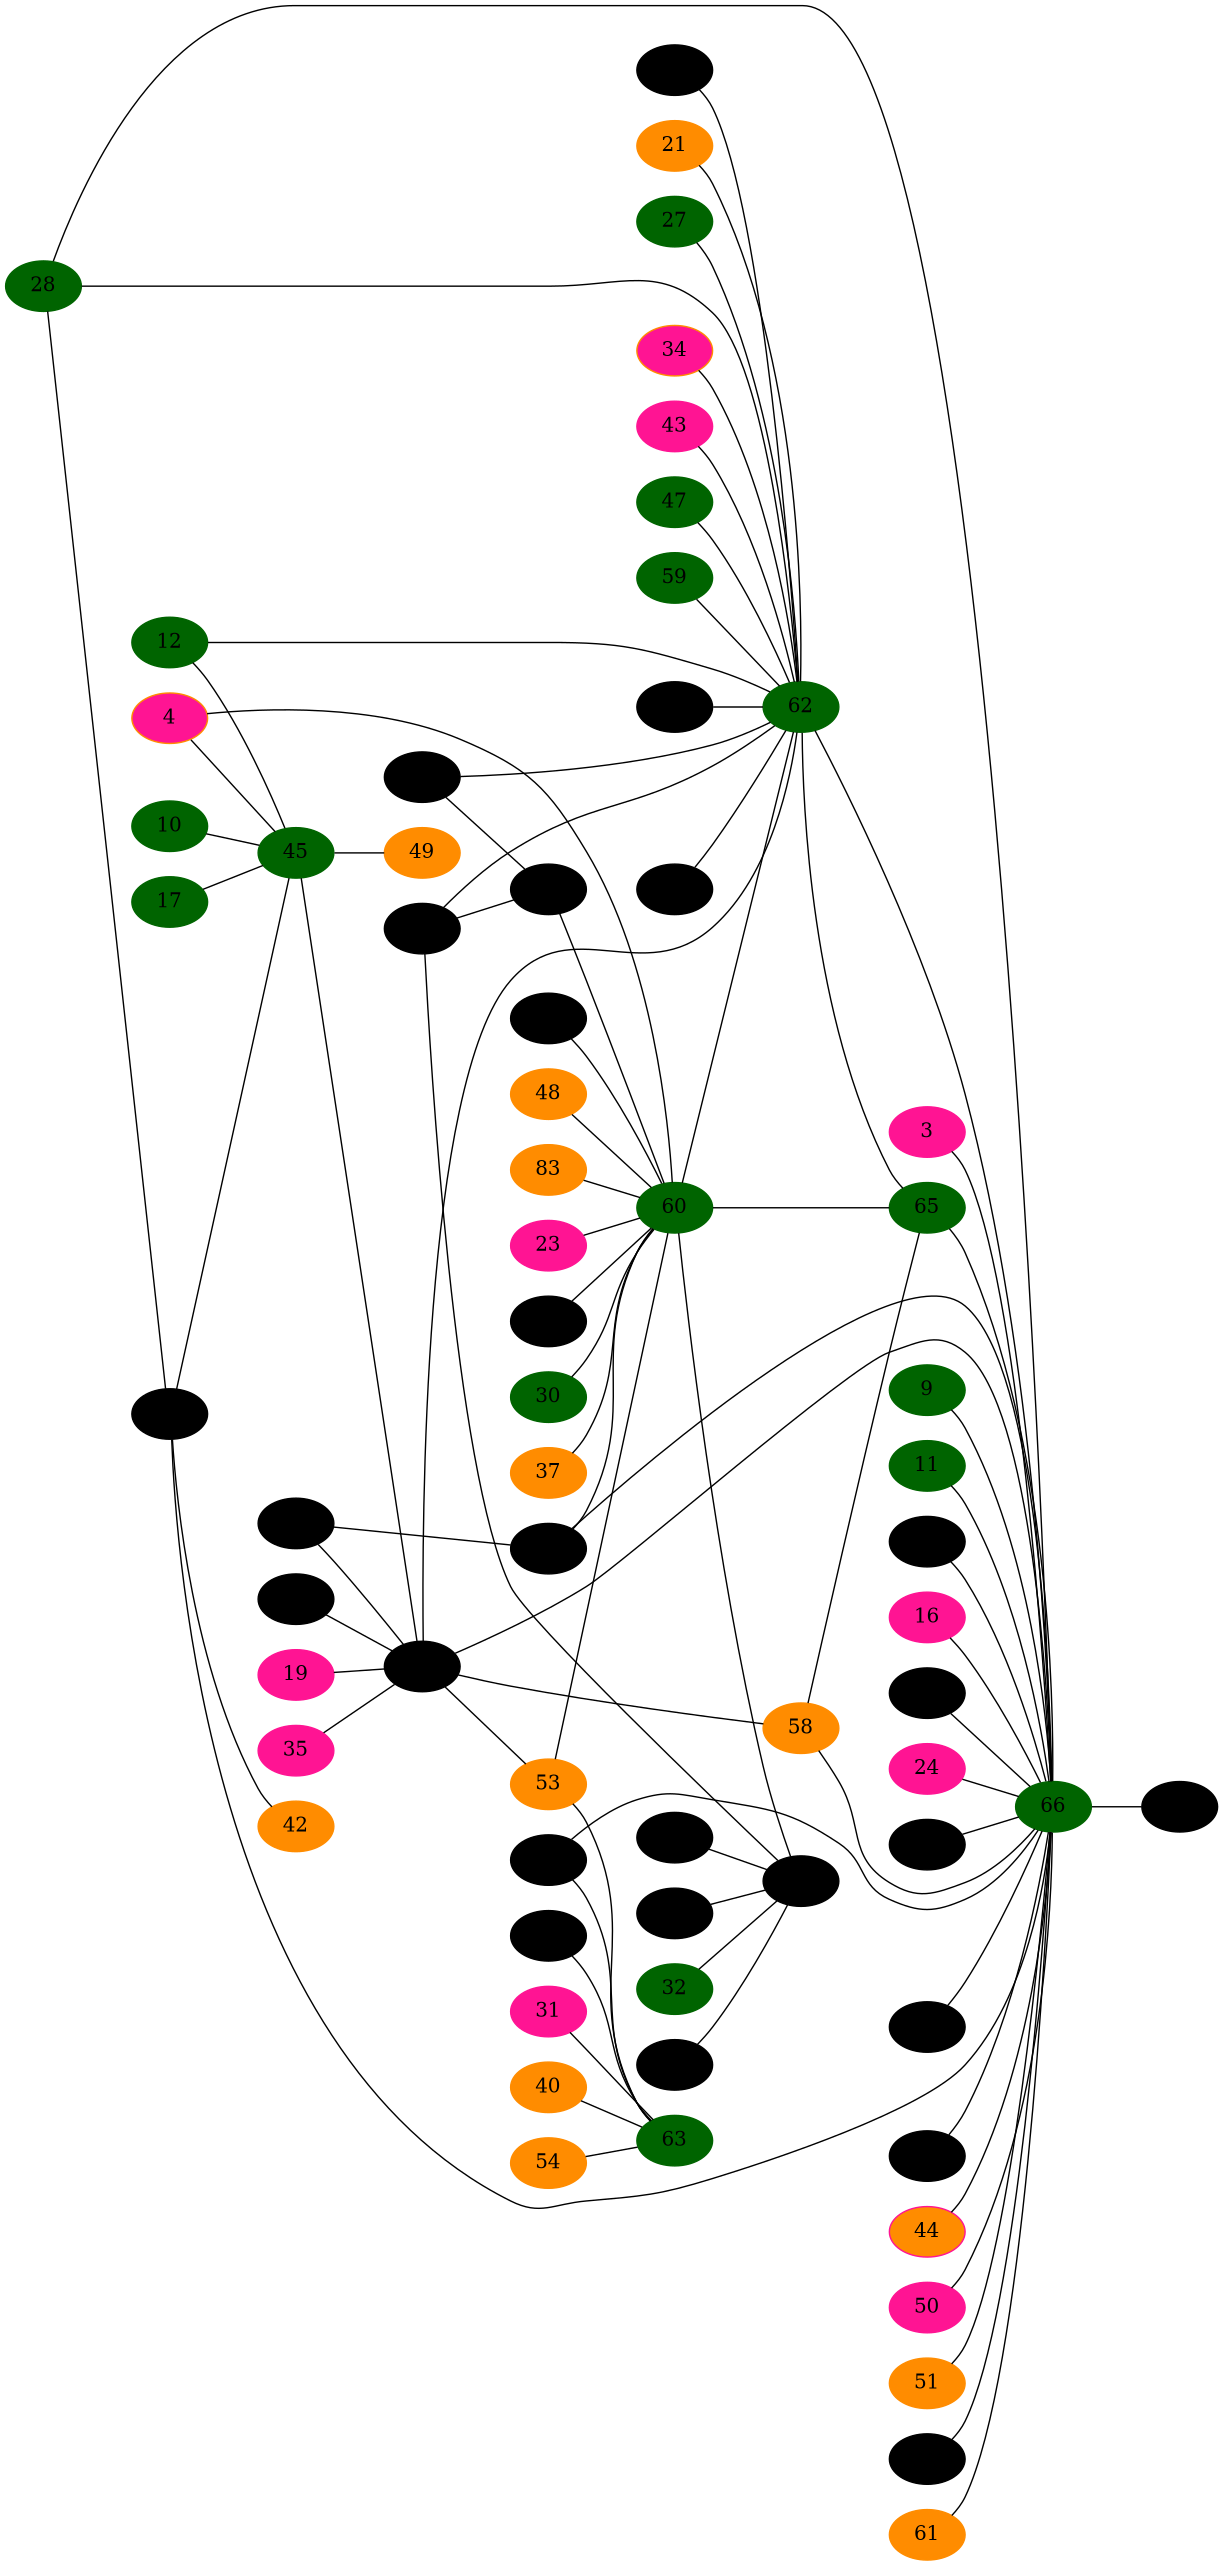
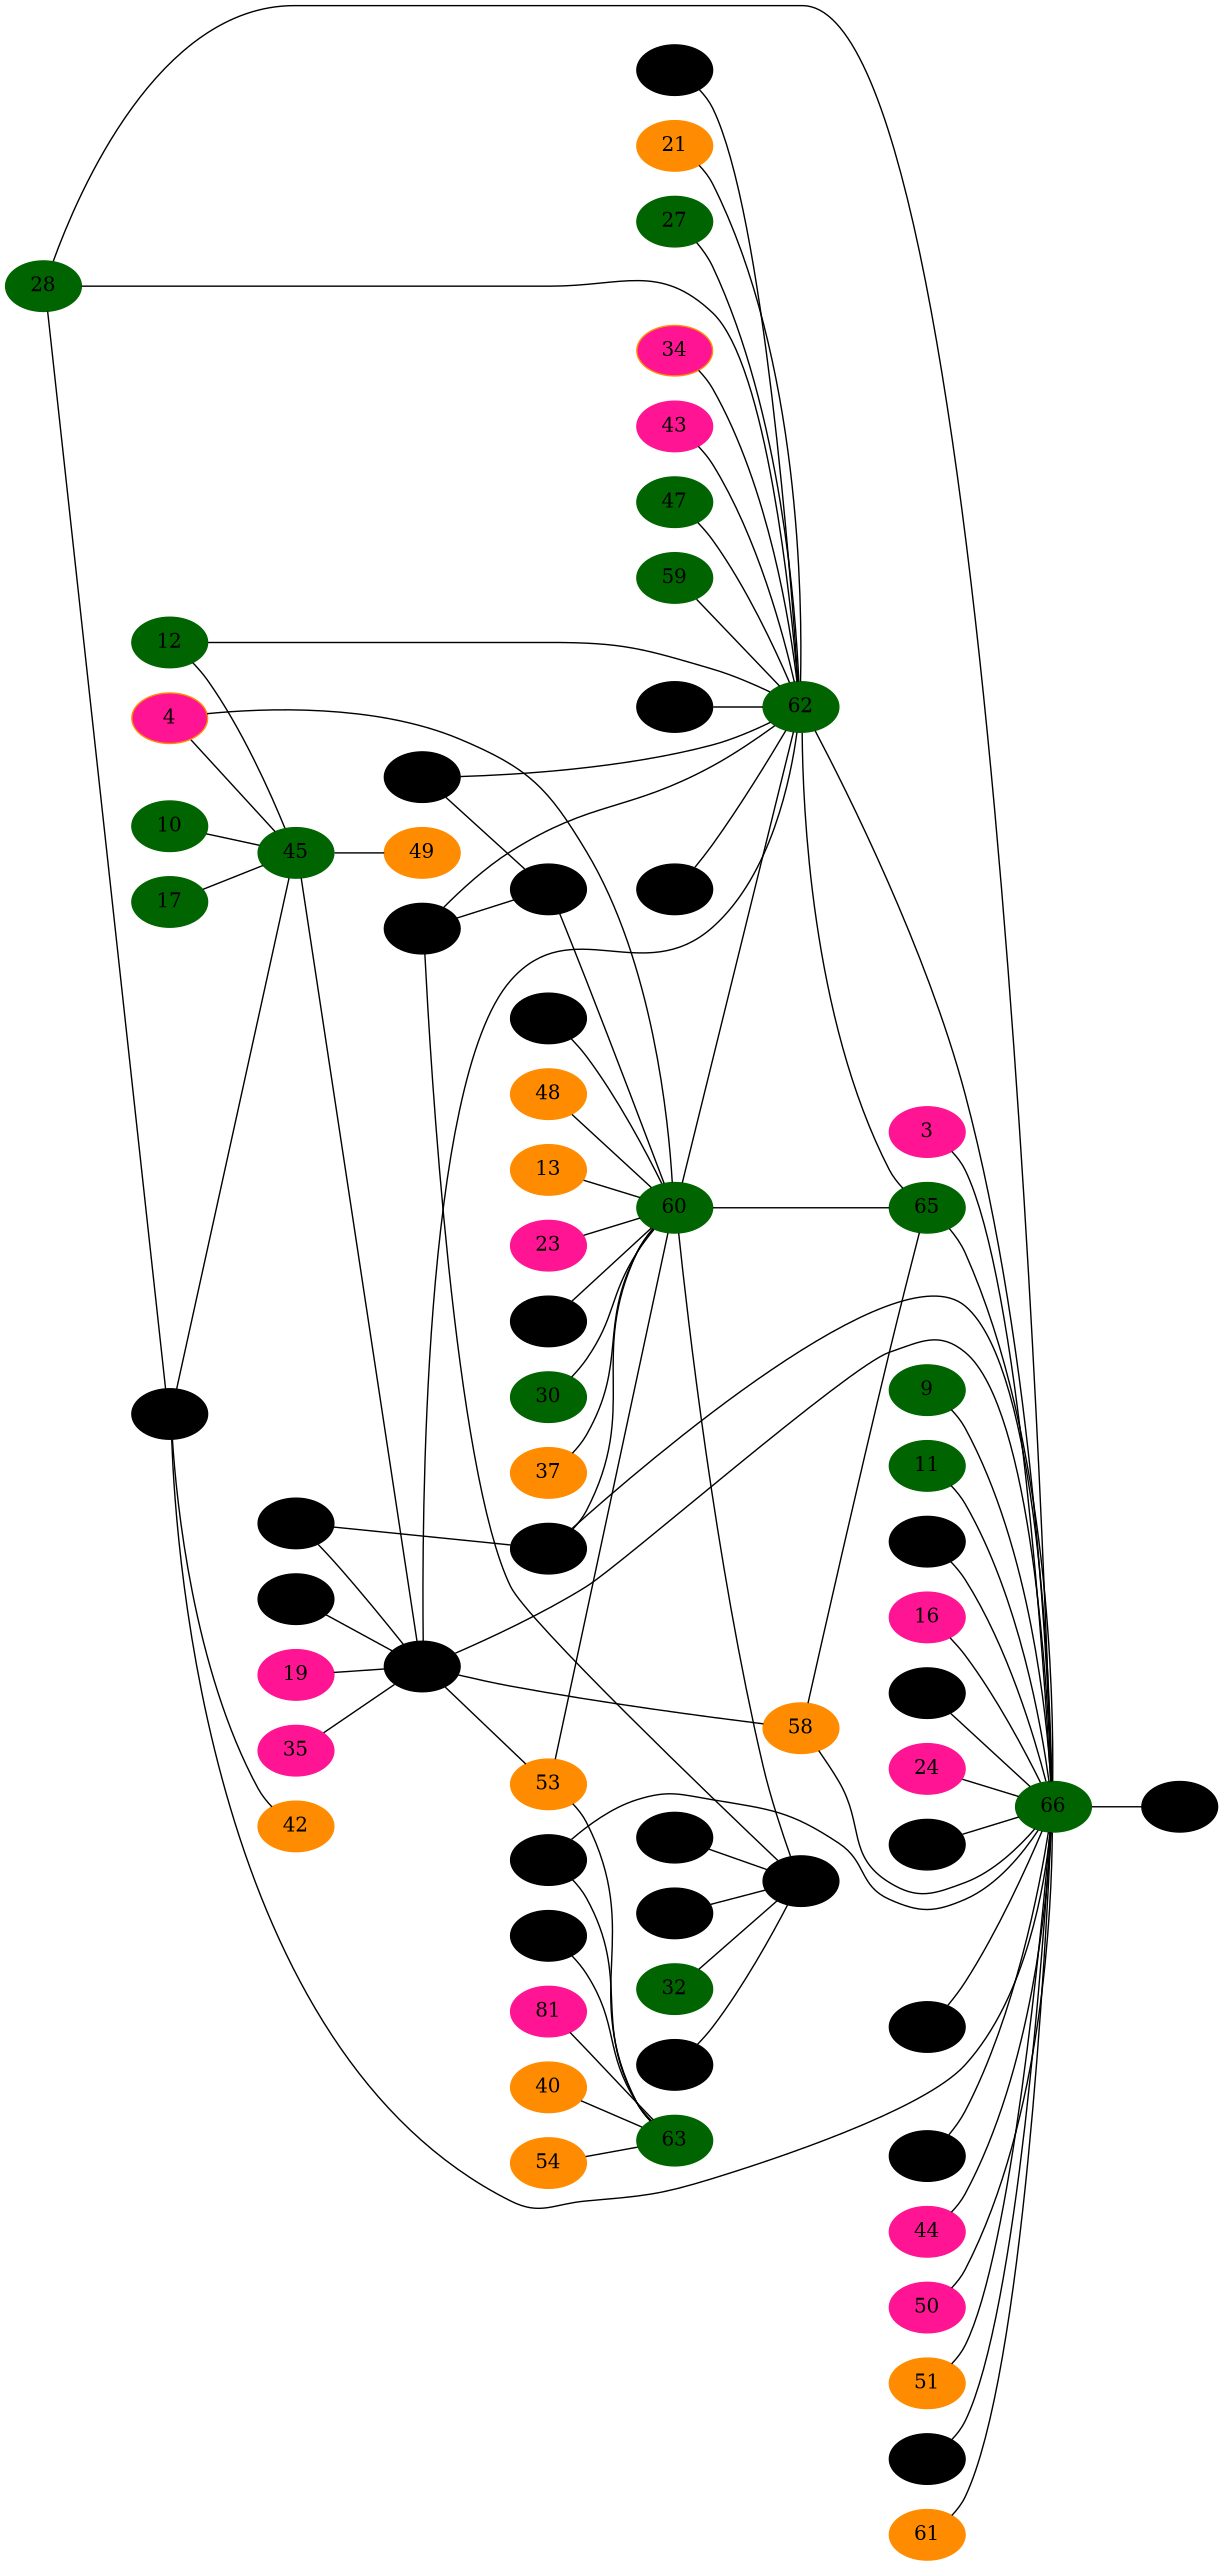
(548, 1170) -> (548, 1170)
(548, 2012) -> (548, 2012)
(927, 2232) -> (927, 2232)
